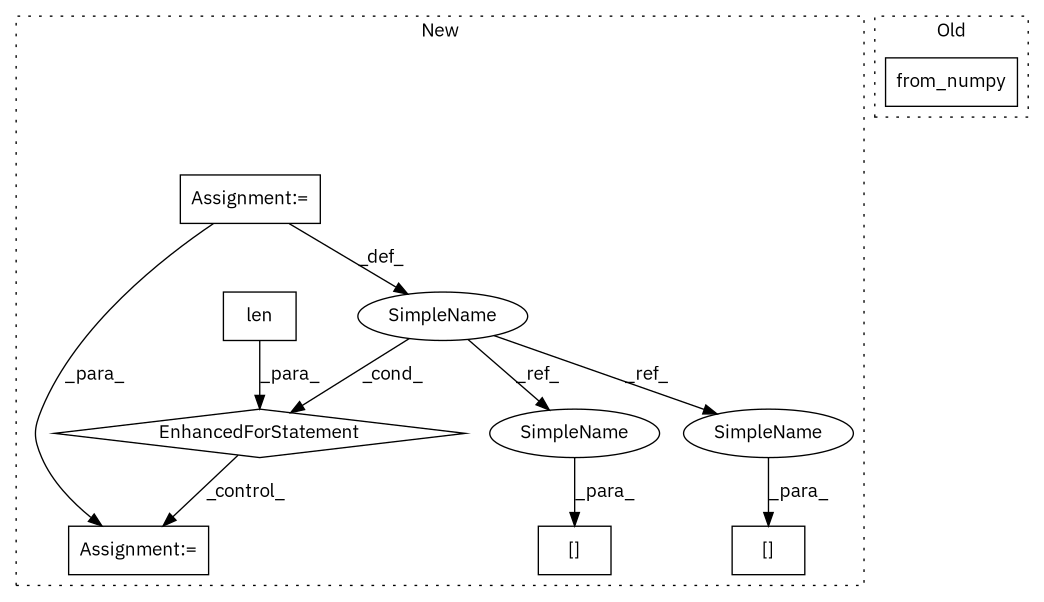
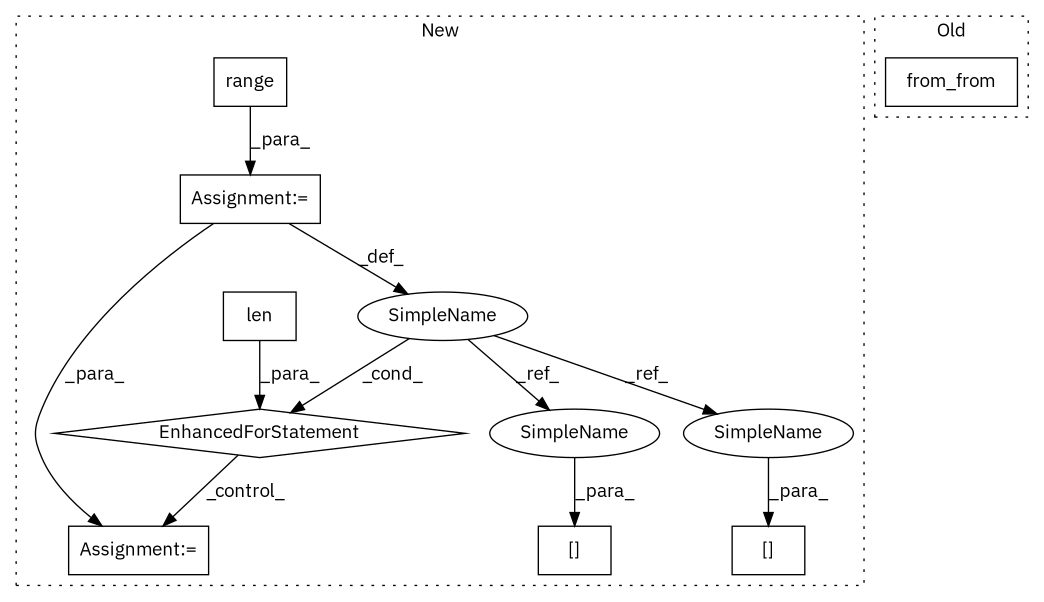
none -> (250, 82)
(952, 82) -> (952, 82)
